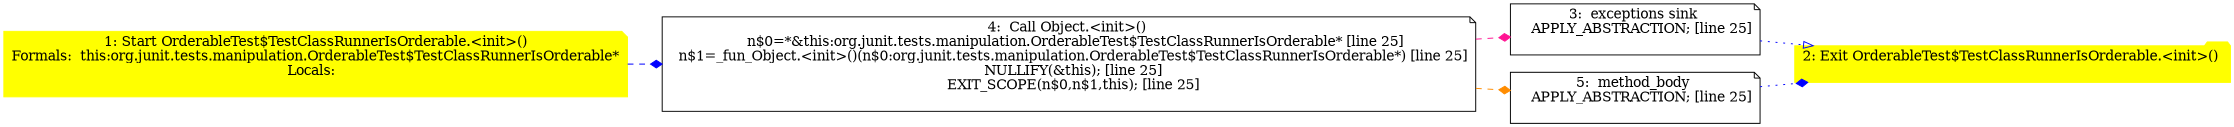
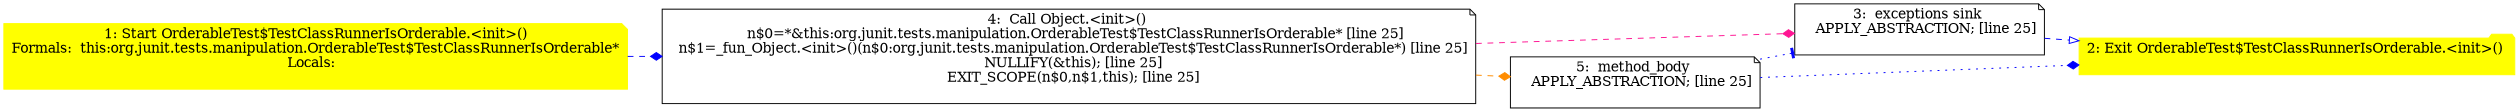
(1782, 43) -> (2057, 39)
none -> (1775, 56)
